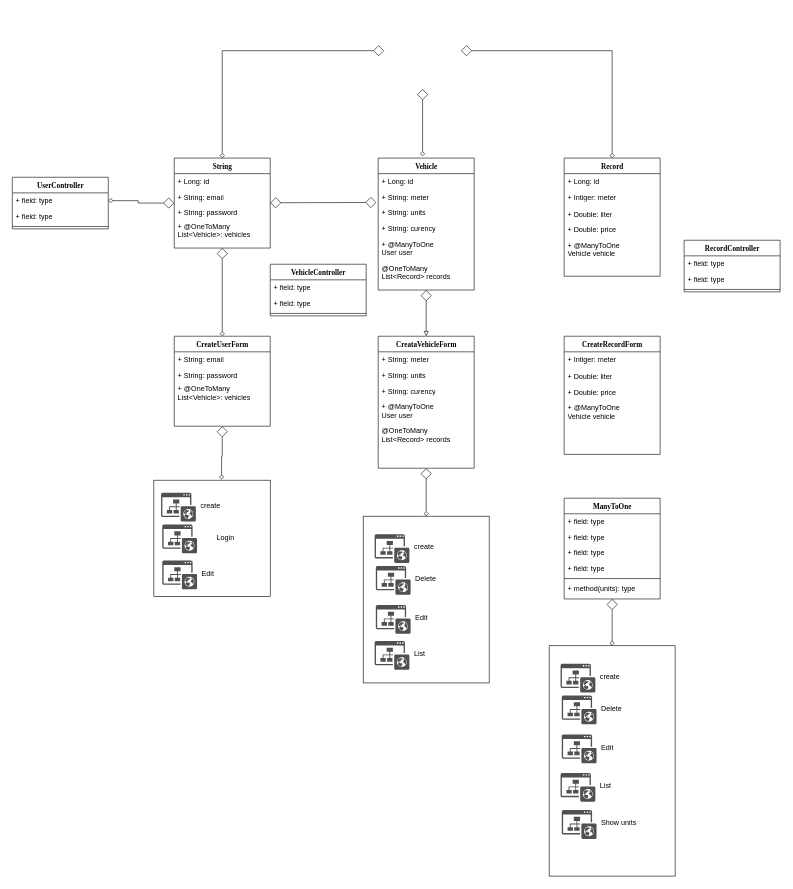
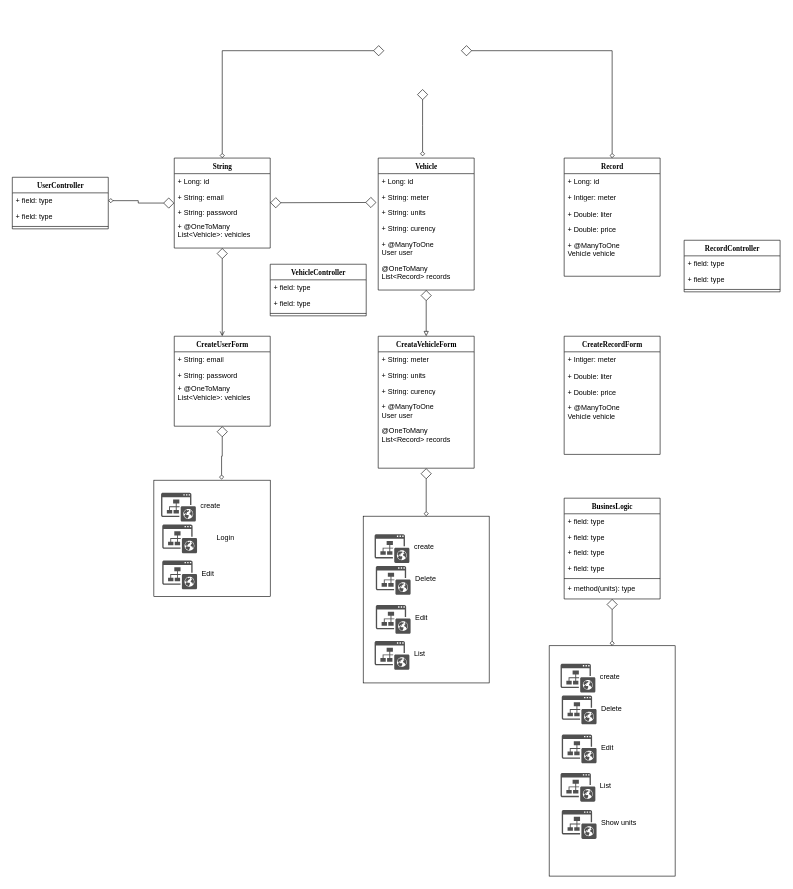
(222, 331) -> (222, 332)
(613, 507) -> (613, 507)
